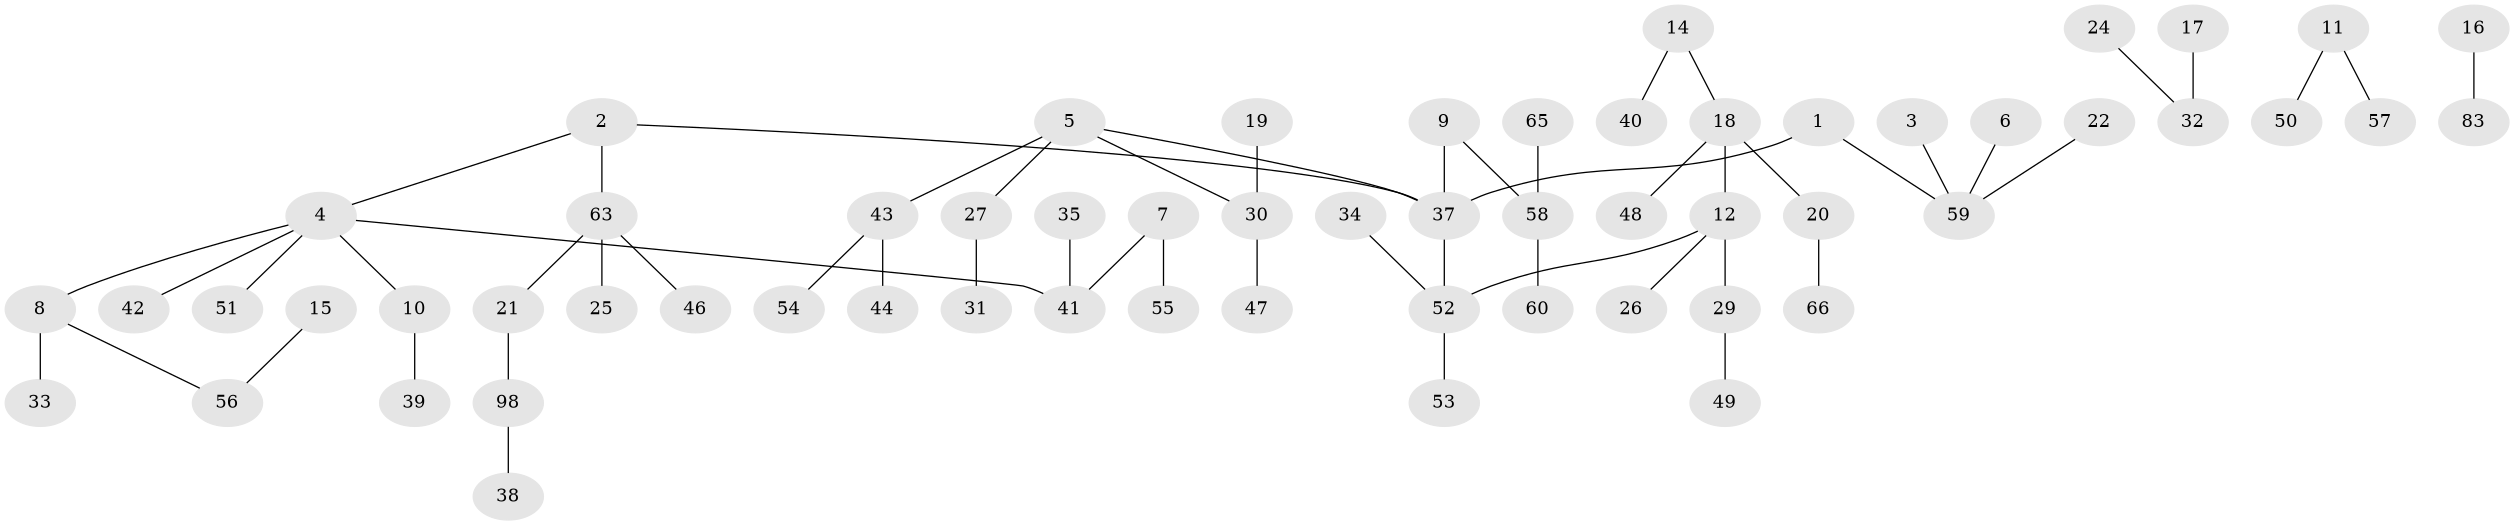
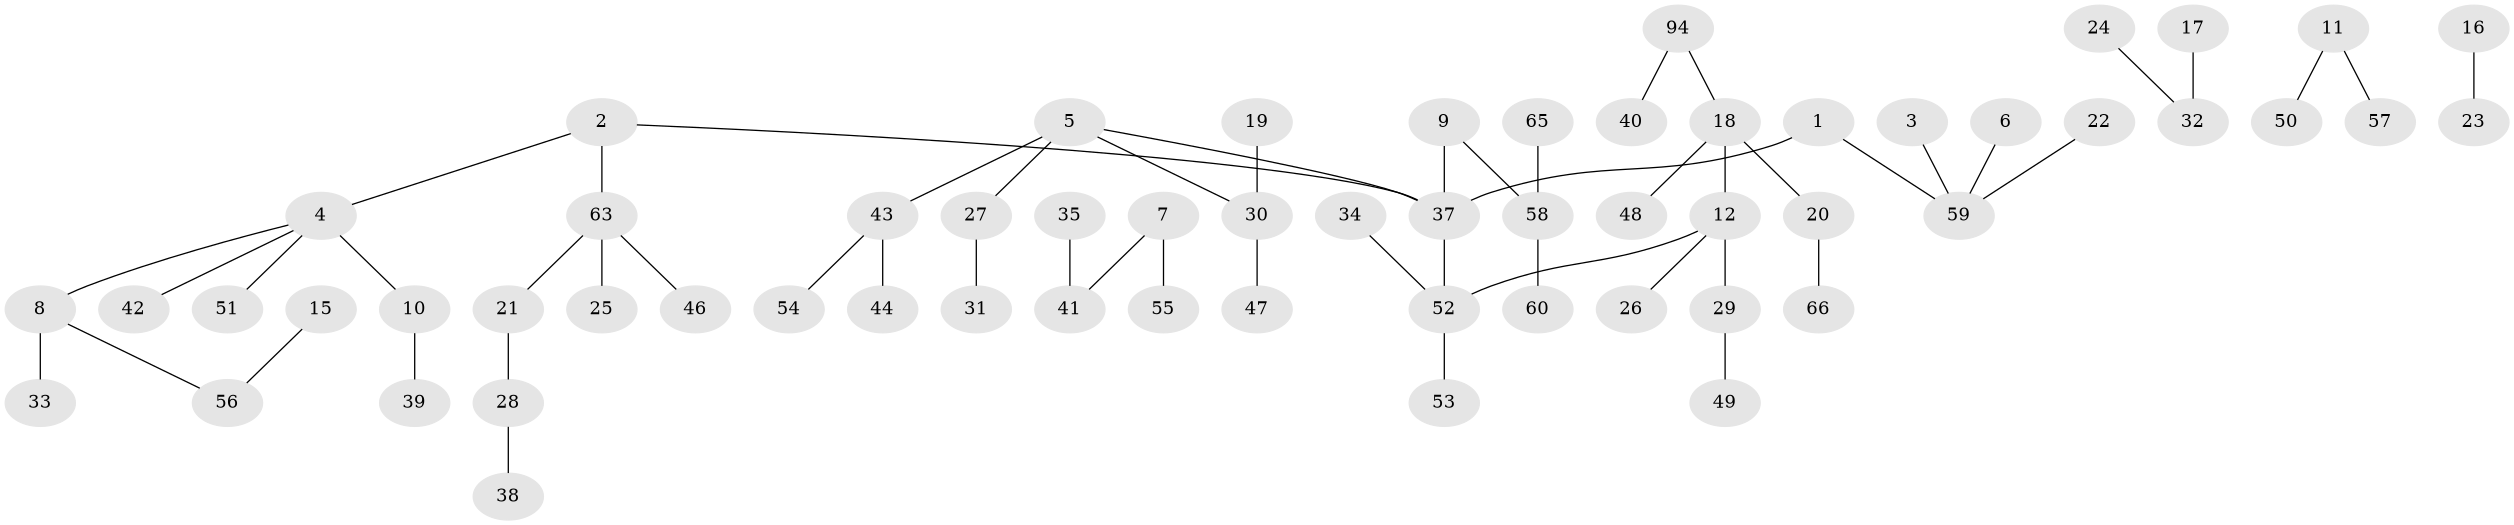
(1678, 29) -> (1678, 29)
(2474, 122) -> (2474, 122)
(700, 254) -> none
(508, 403) -> (508, 403)
